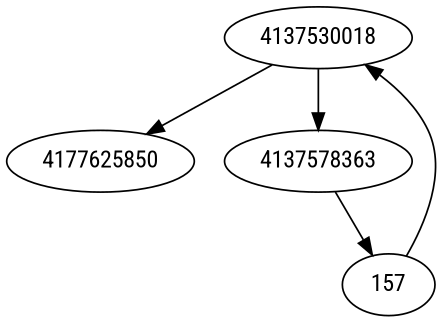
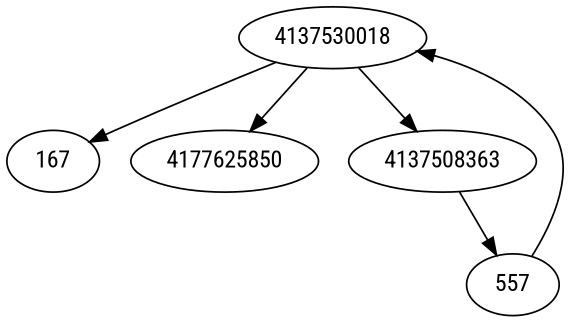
none -> (53, 161)
(318, 161) -> (443, 161)
(389, 285) -> (513, 285)
